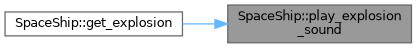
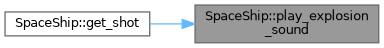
(94, 24) -> (77, 24)
